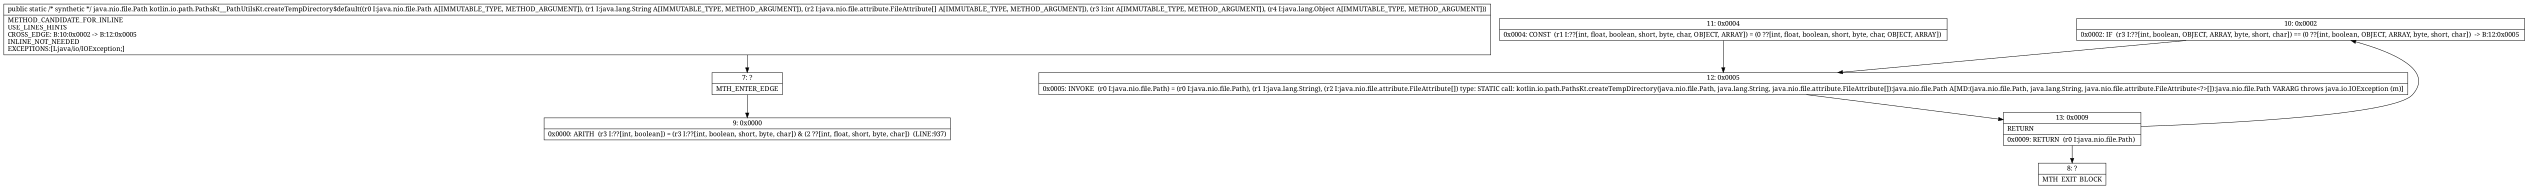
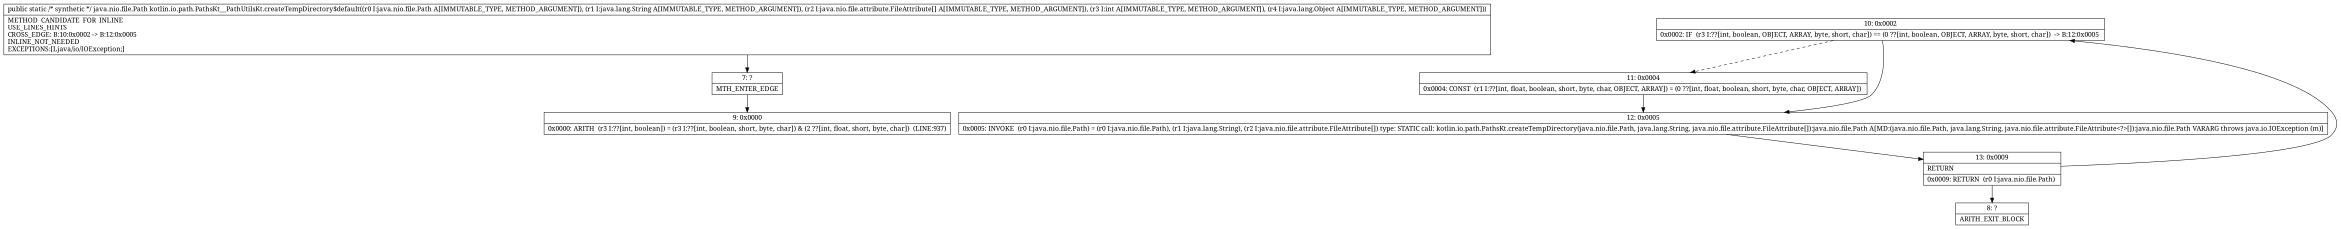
none -> (1764, 56)
(2072, 179) -> (1992, 219)
